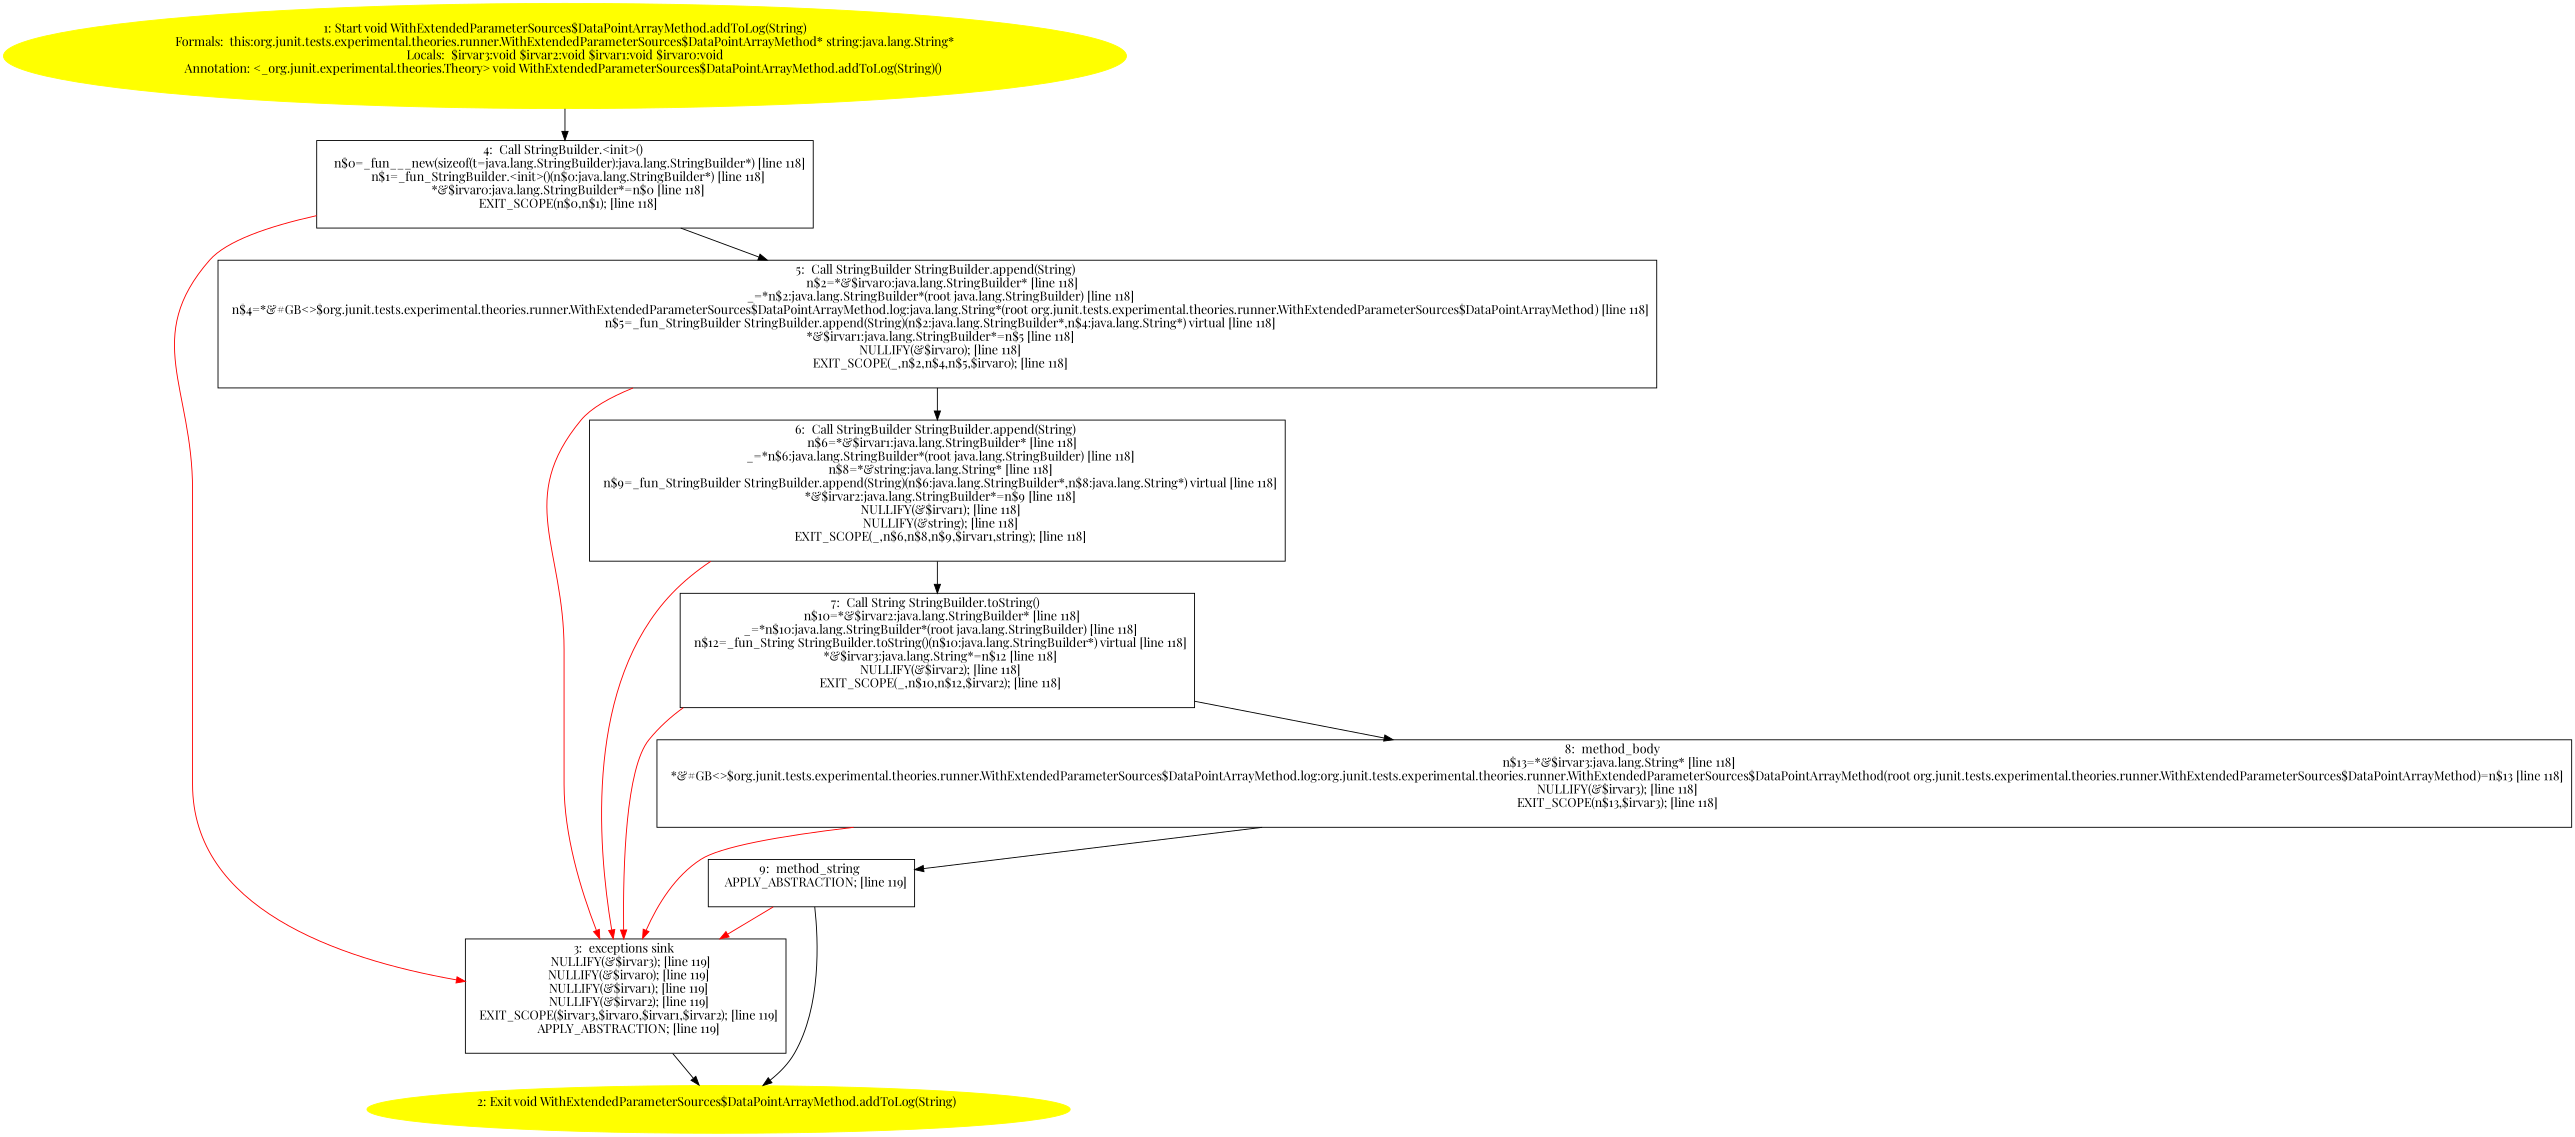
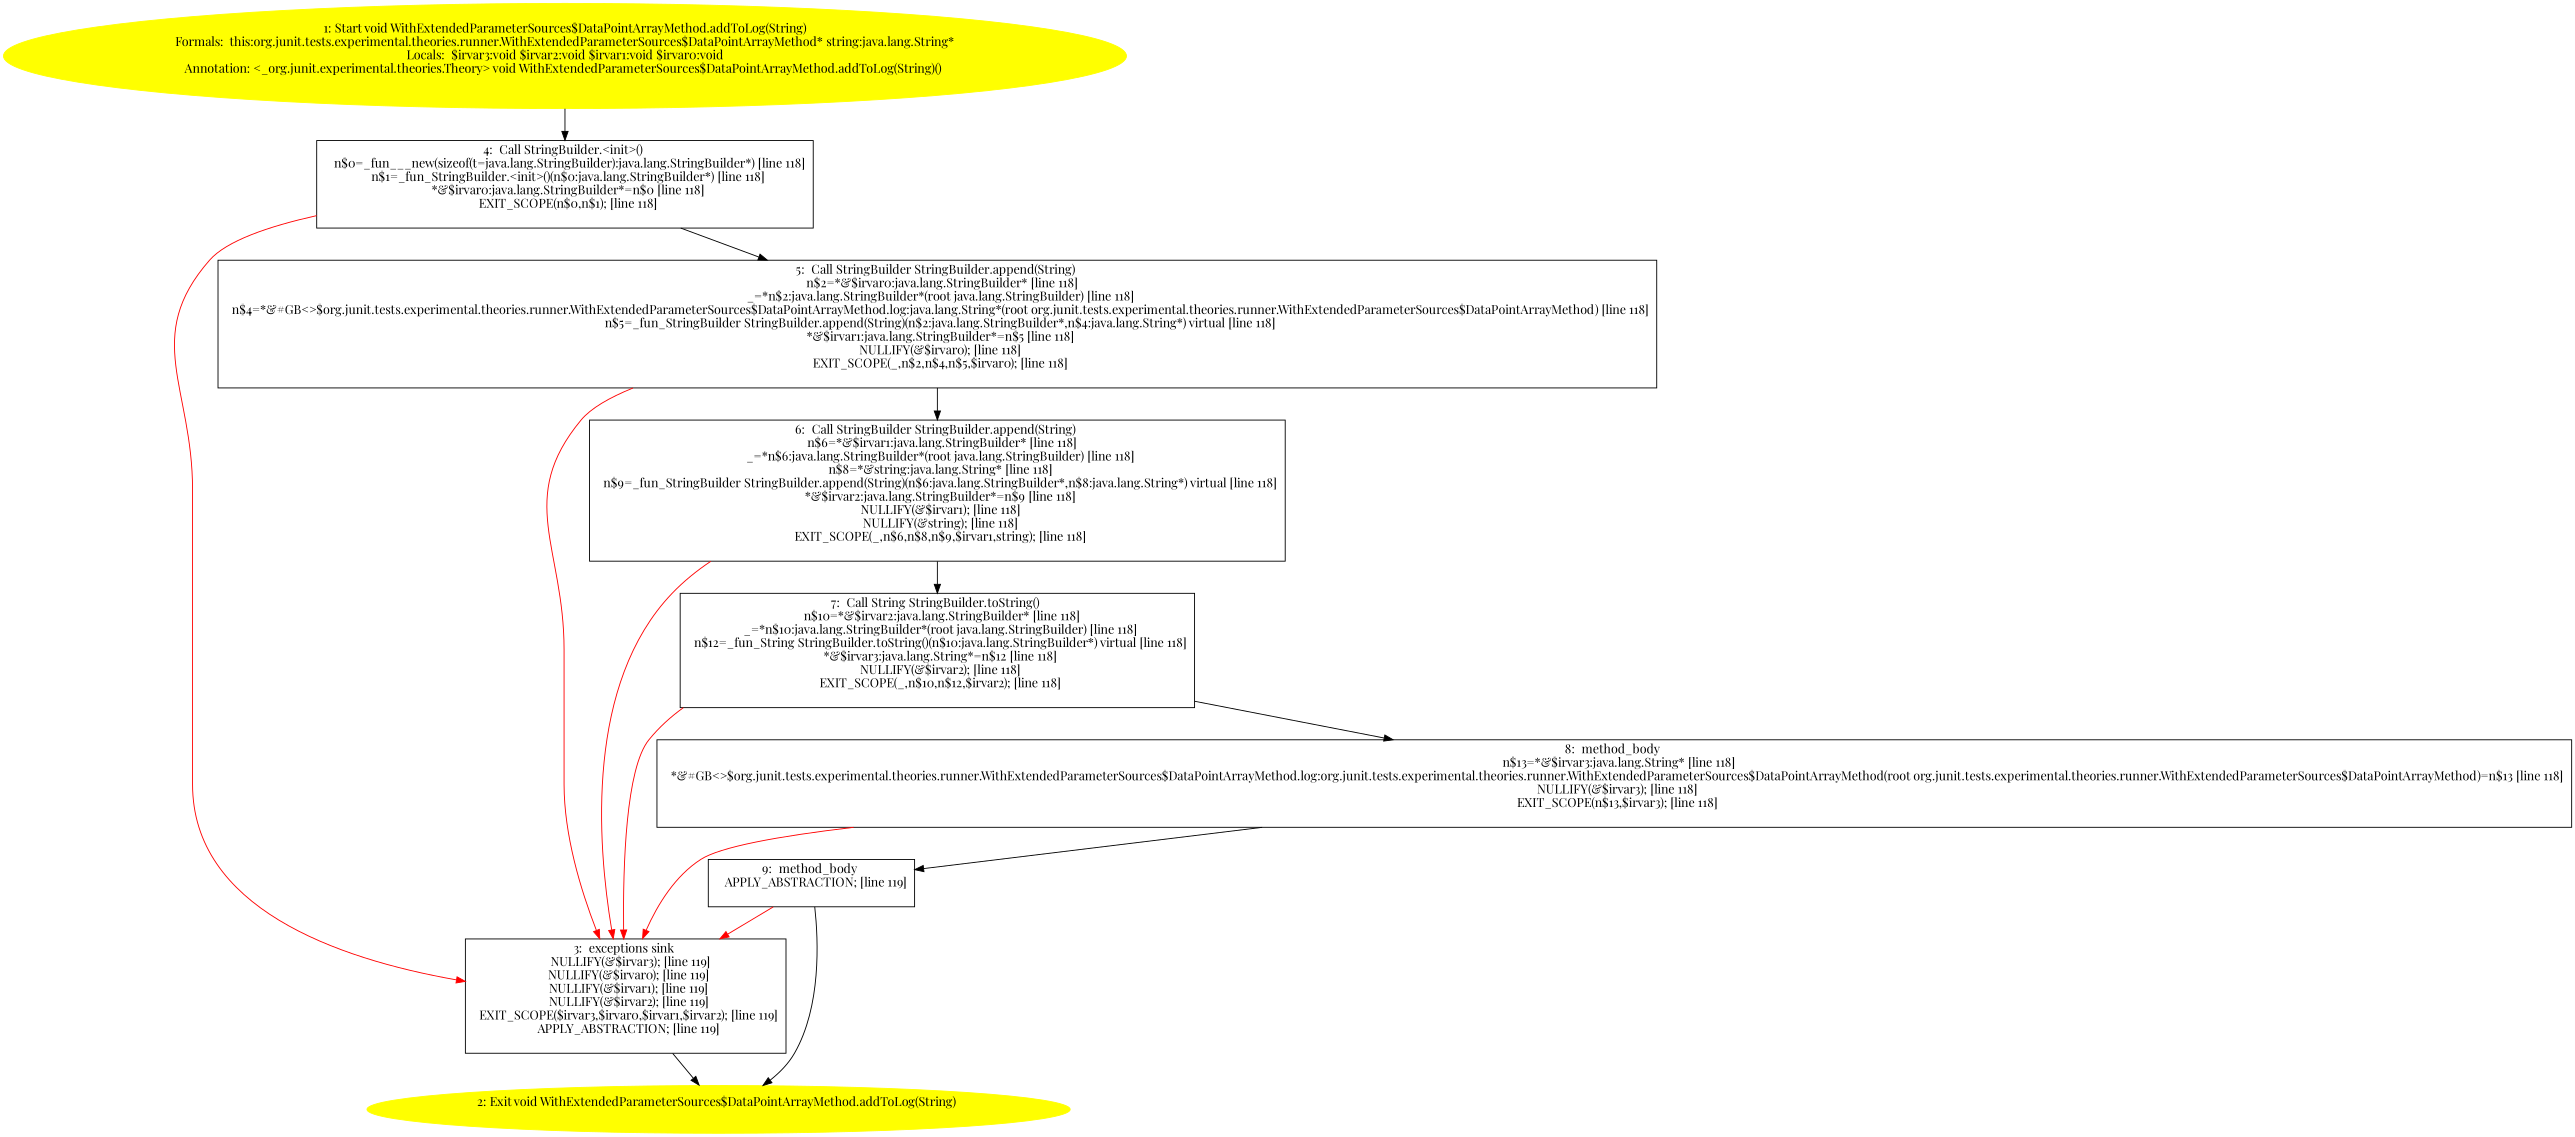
(811, 883) -> (811, 883)
